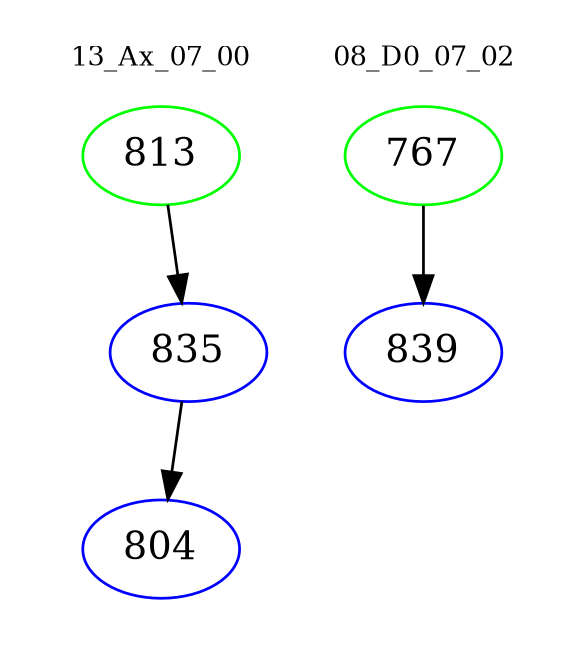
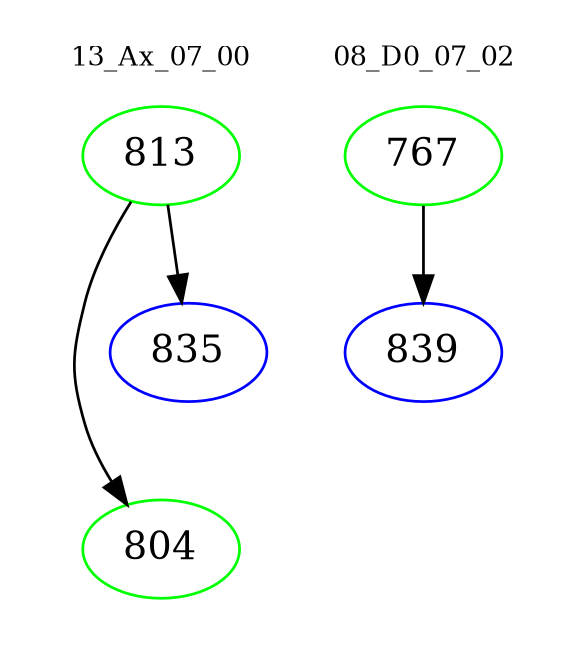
(177, 437) -> (77, 340)
(161, 549) -> (161, 549)
